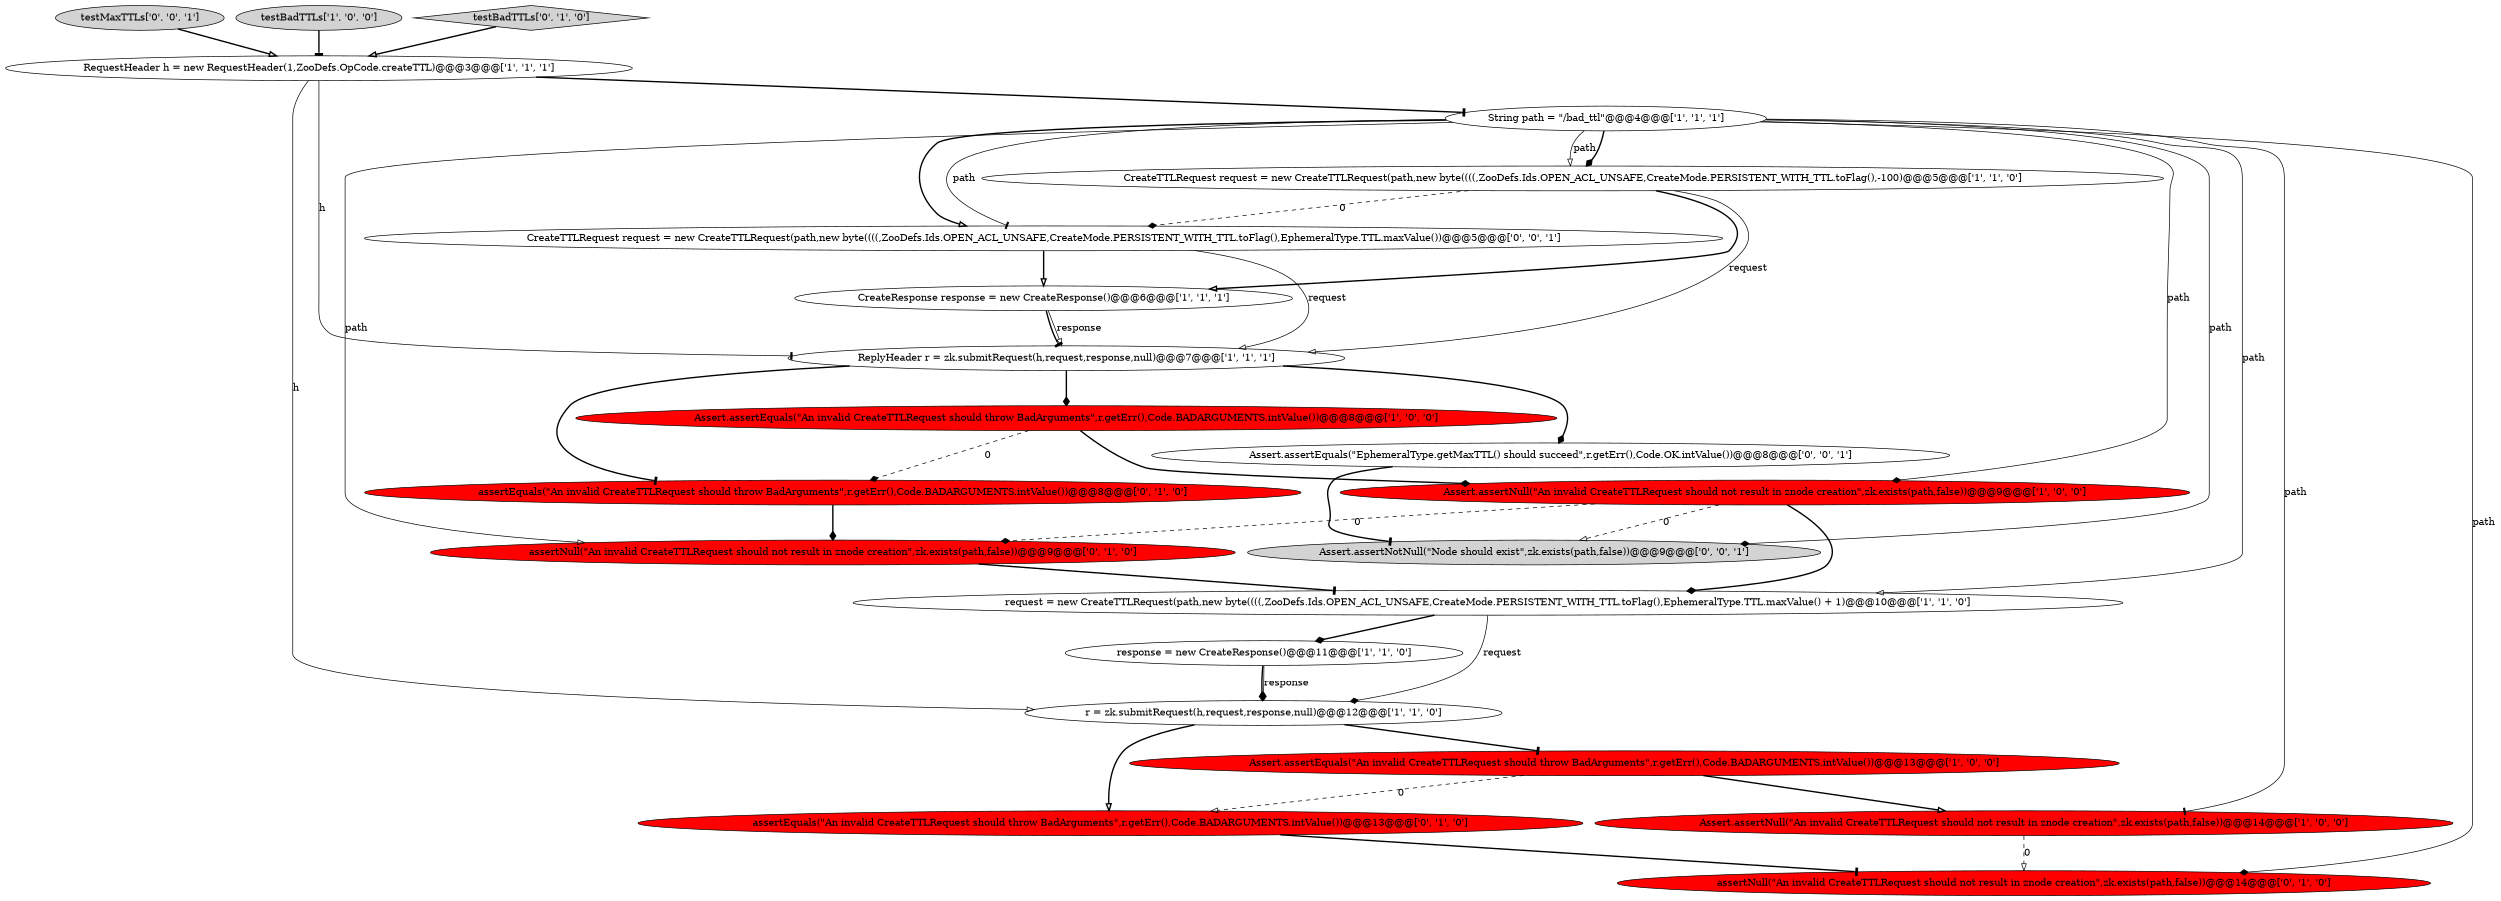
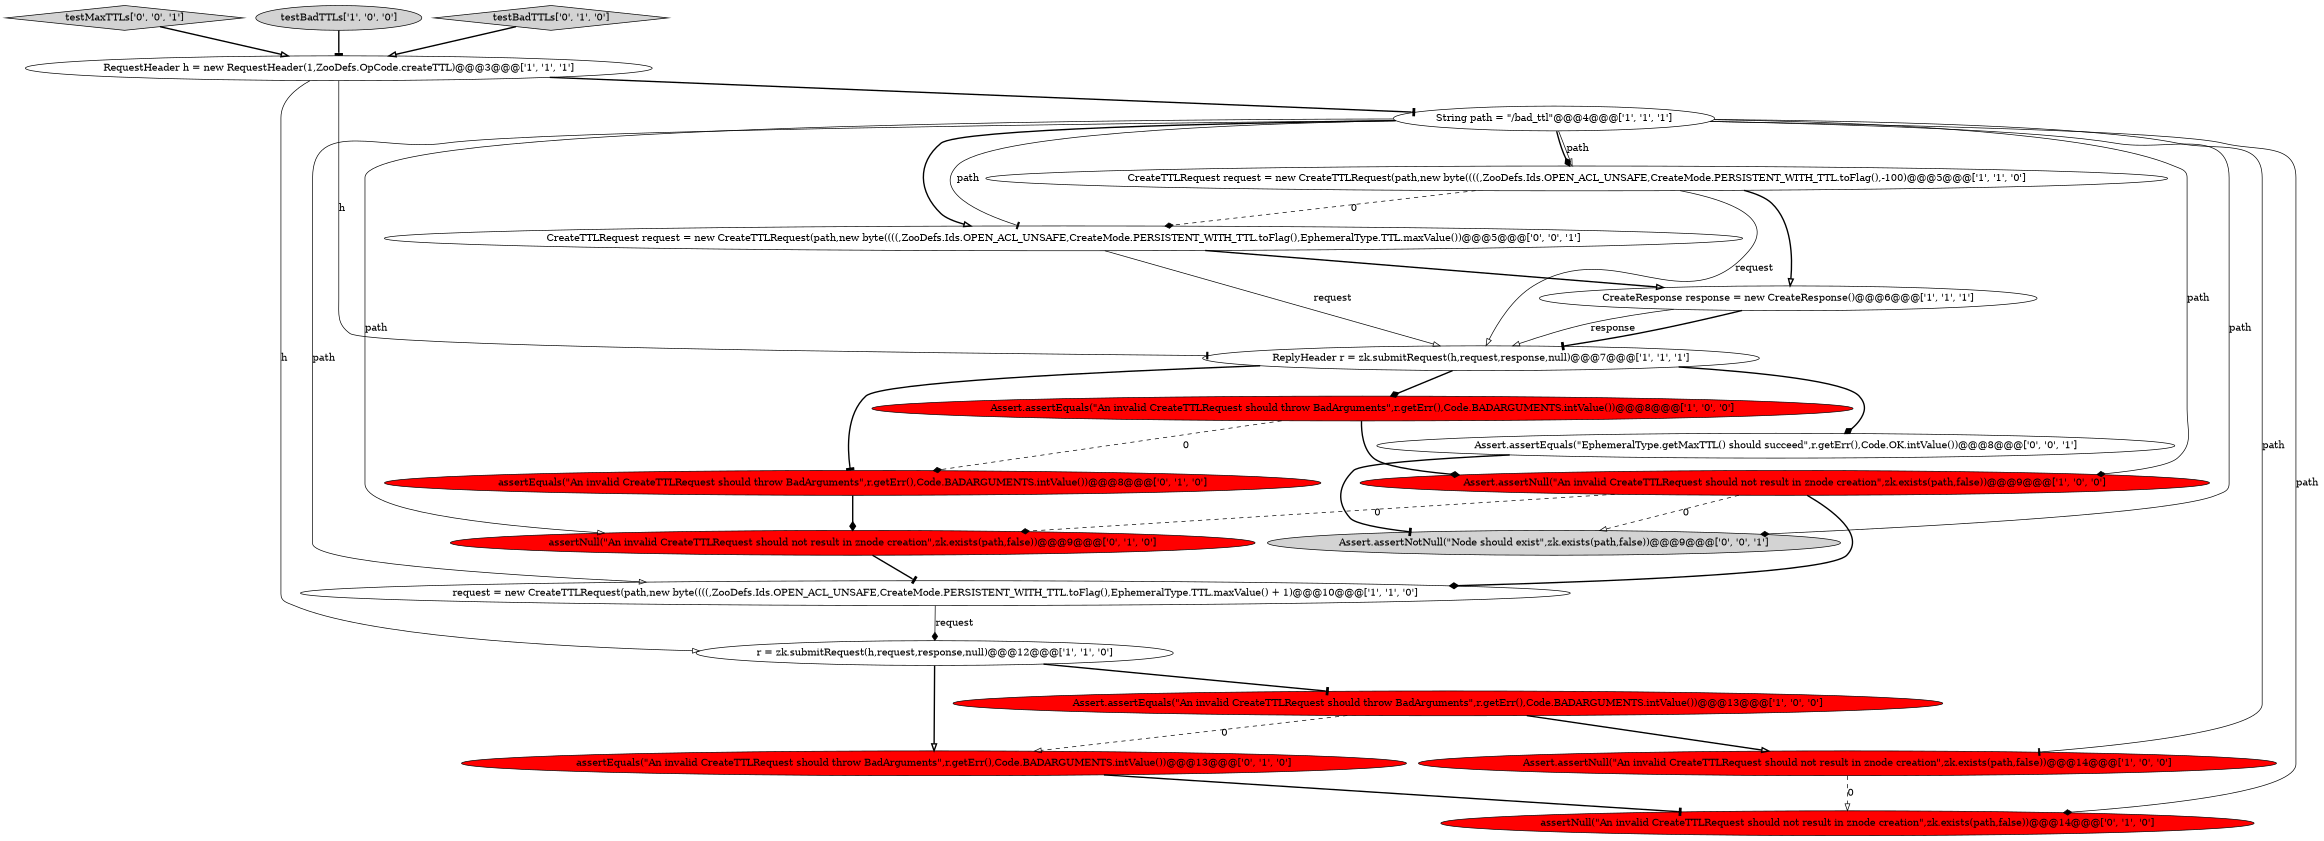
(140, 18) -> (125, 18)
(1264, 653) -> none
